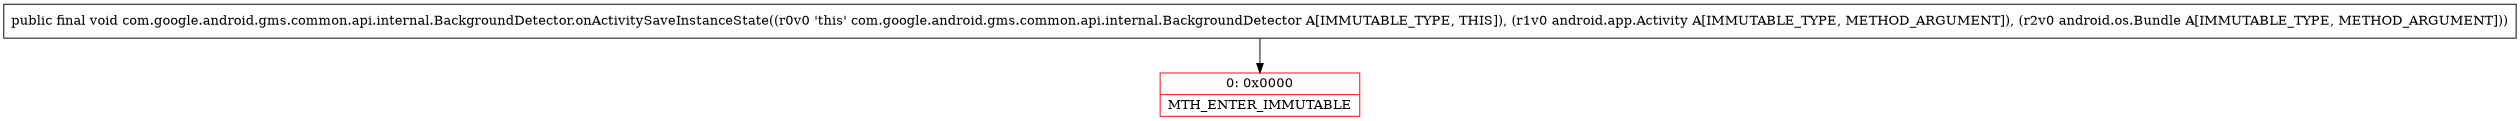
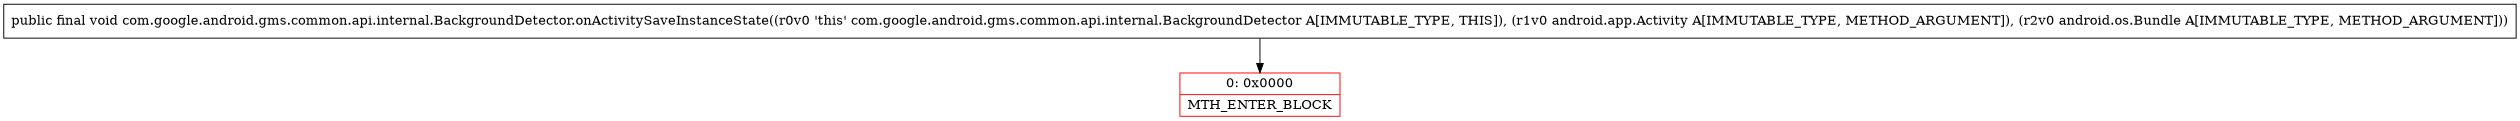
(1260, 105) -> (1260, 105)
